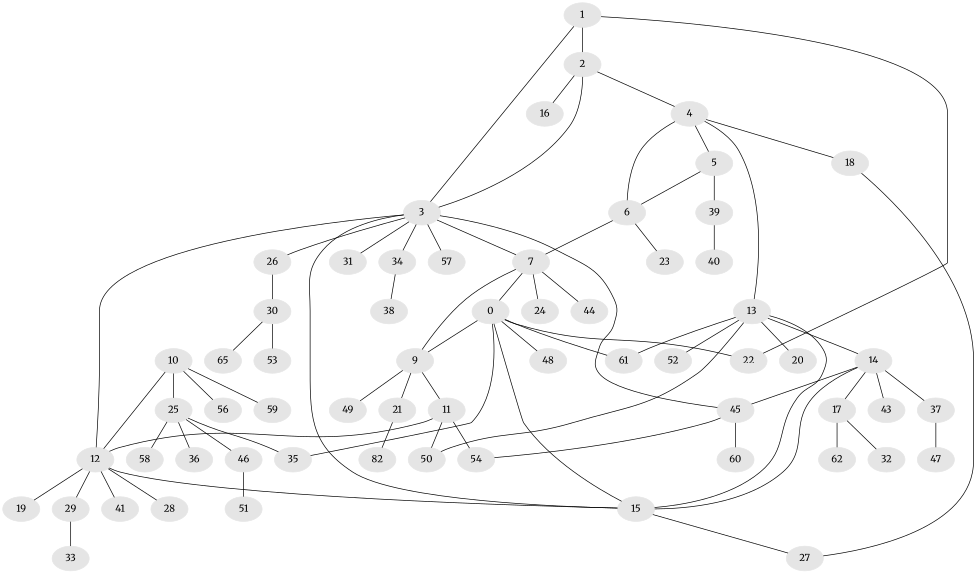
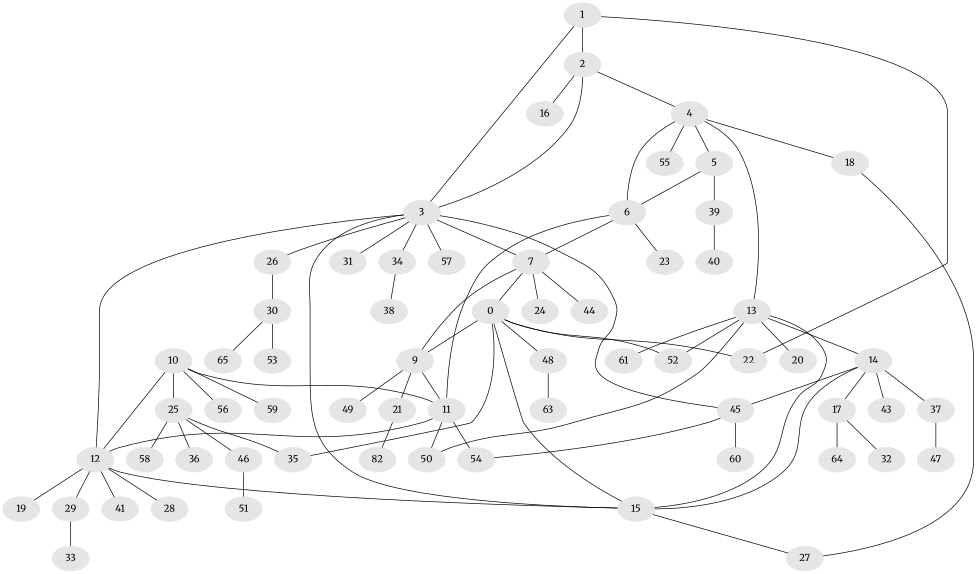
none -> (665, 163)
none -> (484, 268)
(556, 339) -> (582, 336)
none -> (304, 386)
none -> (548, 410)
(837, 460) -> (837, 460)
